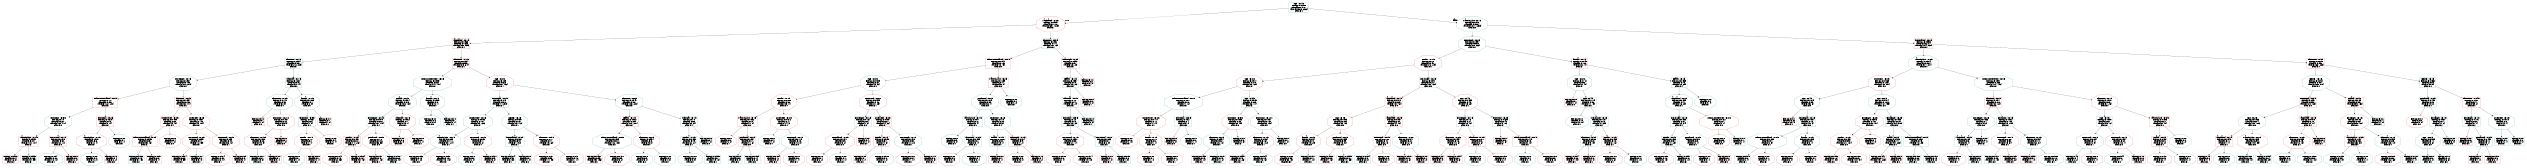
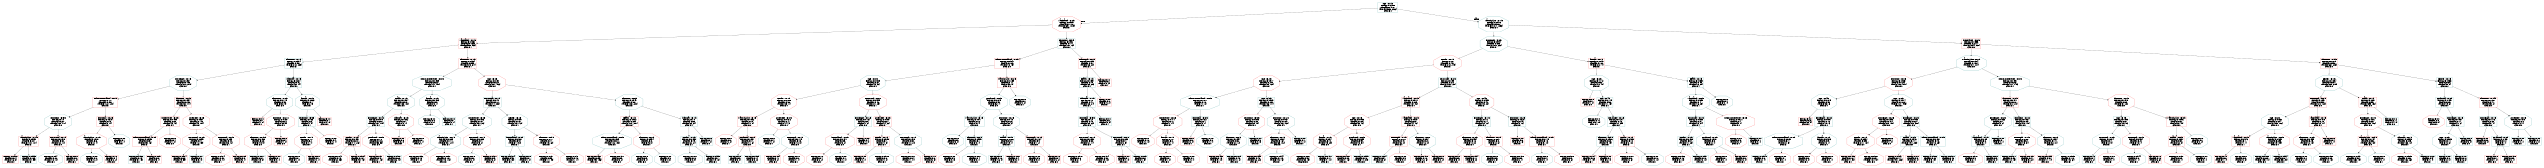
none -> (996, 159)
